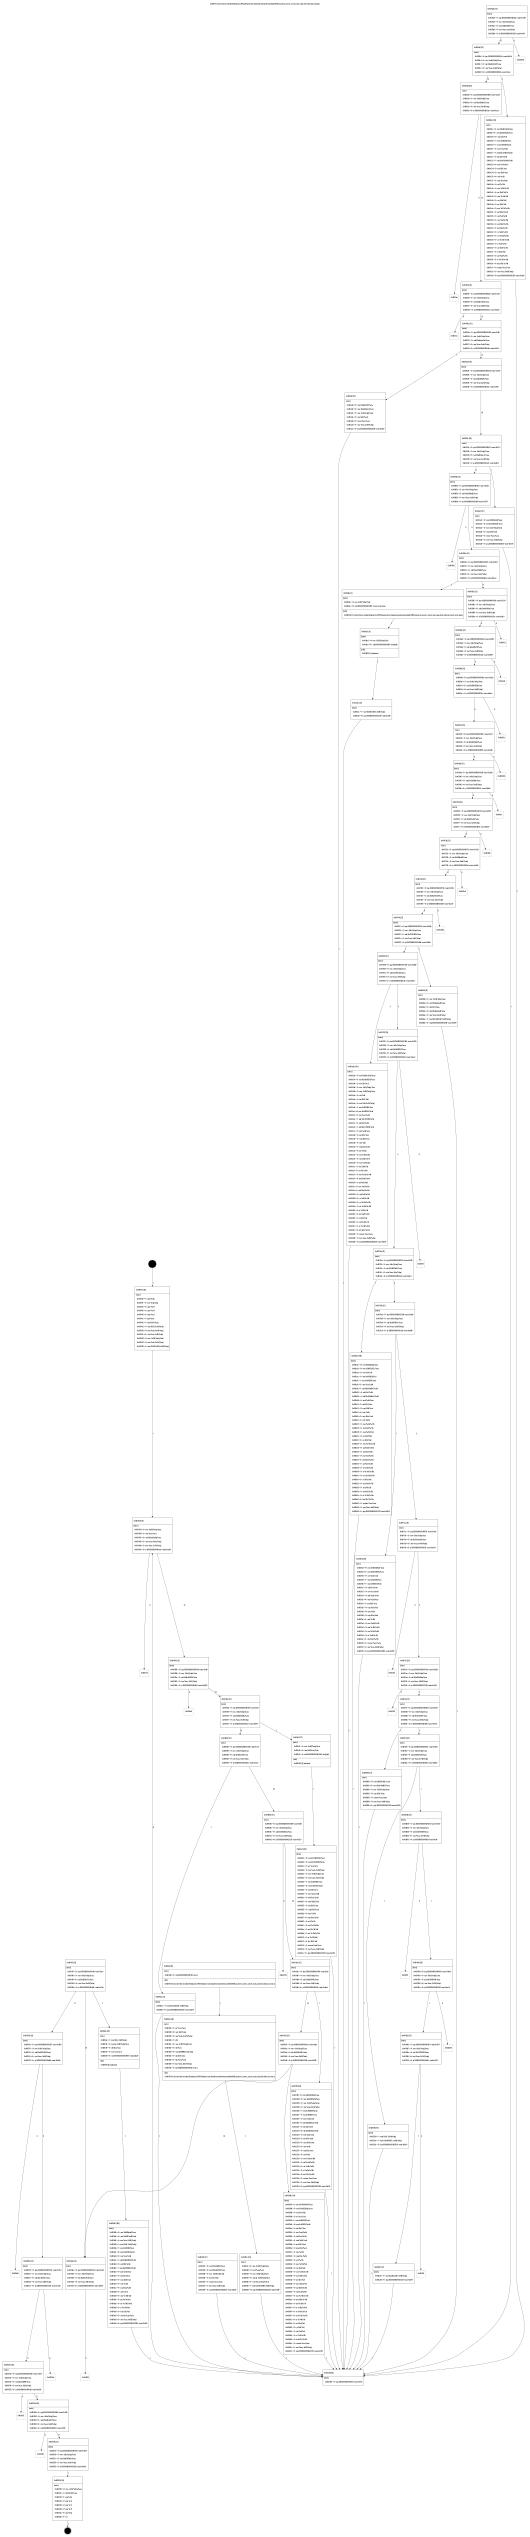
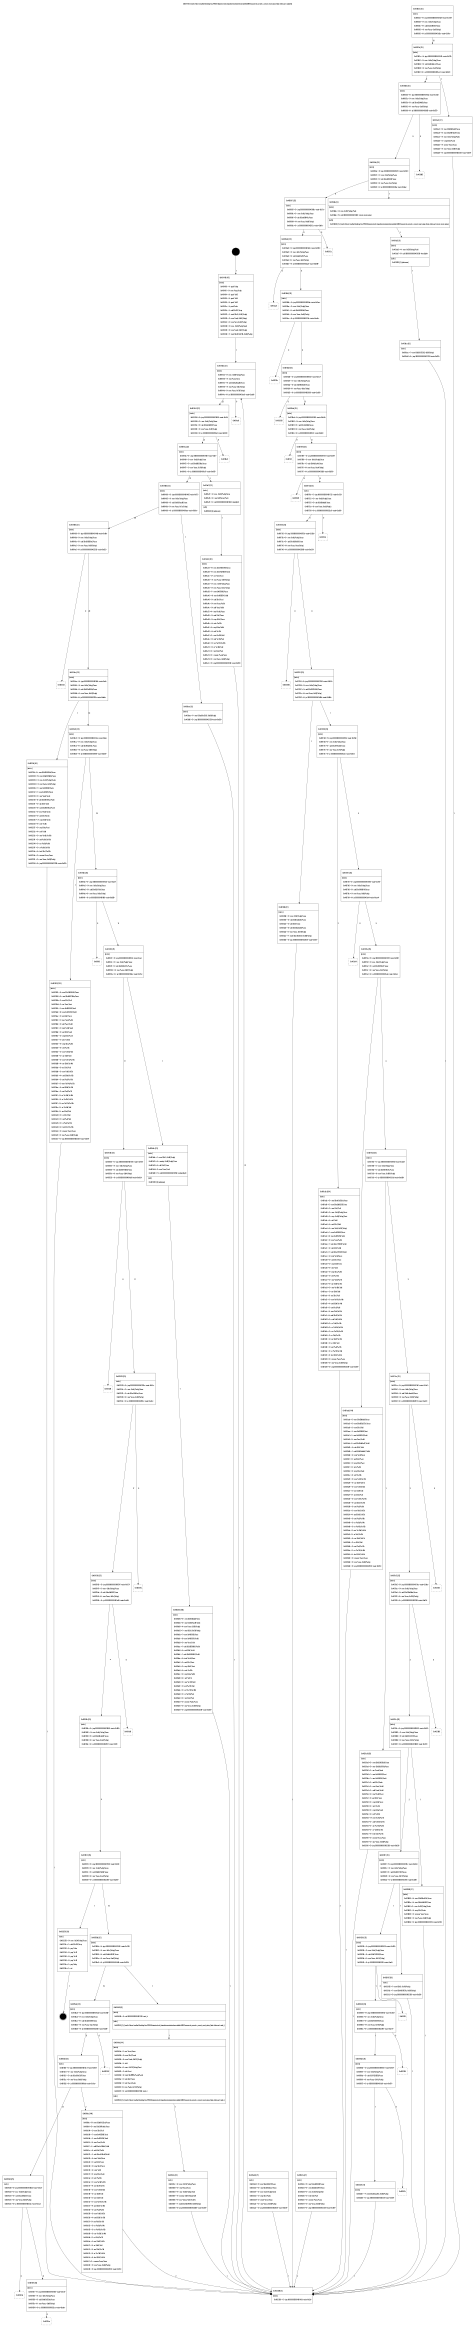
(481, 336) -> none
none -> (111, 1950)
(85, 2124) -> (110, 923)
(40, 2454) -> none
